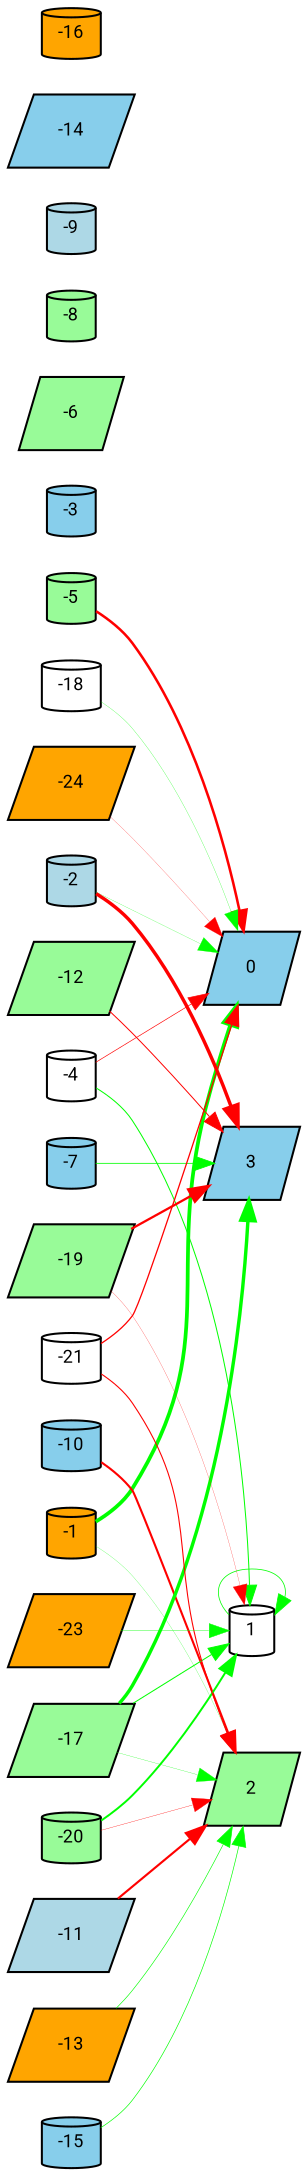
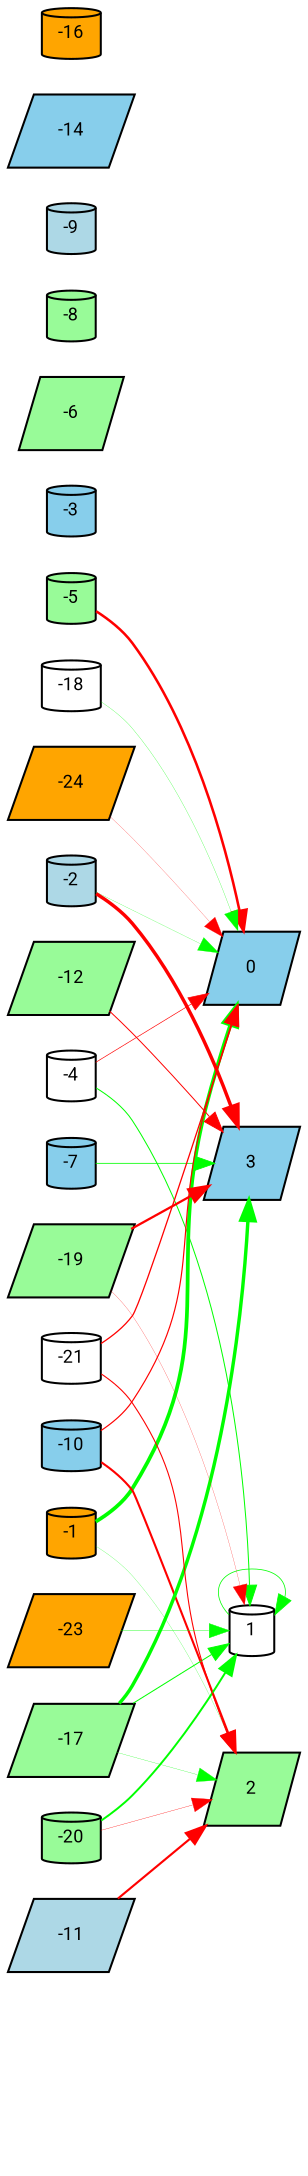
none -> (173, 1312)
(71, 2045) -> none
(71, 2143) -> none
